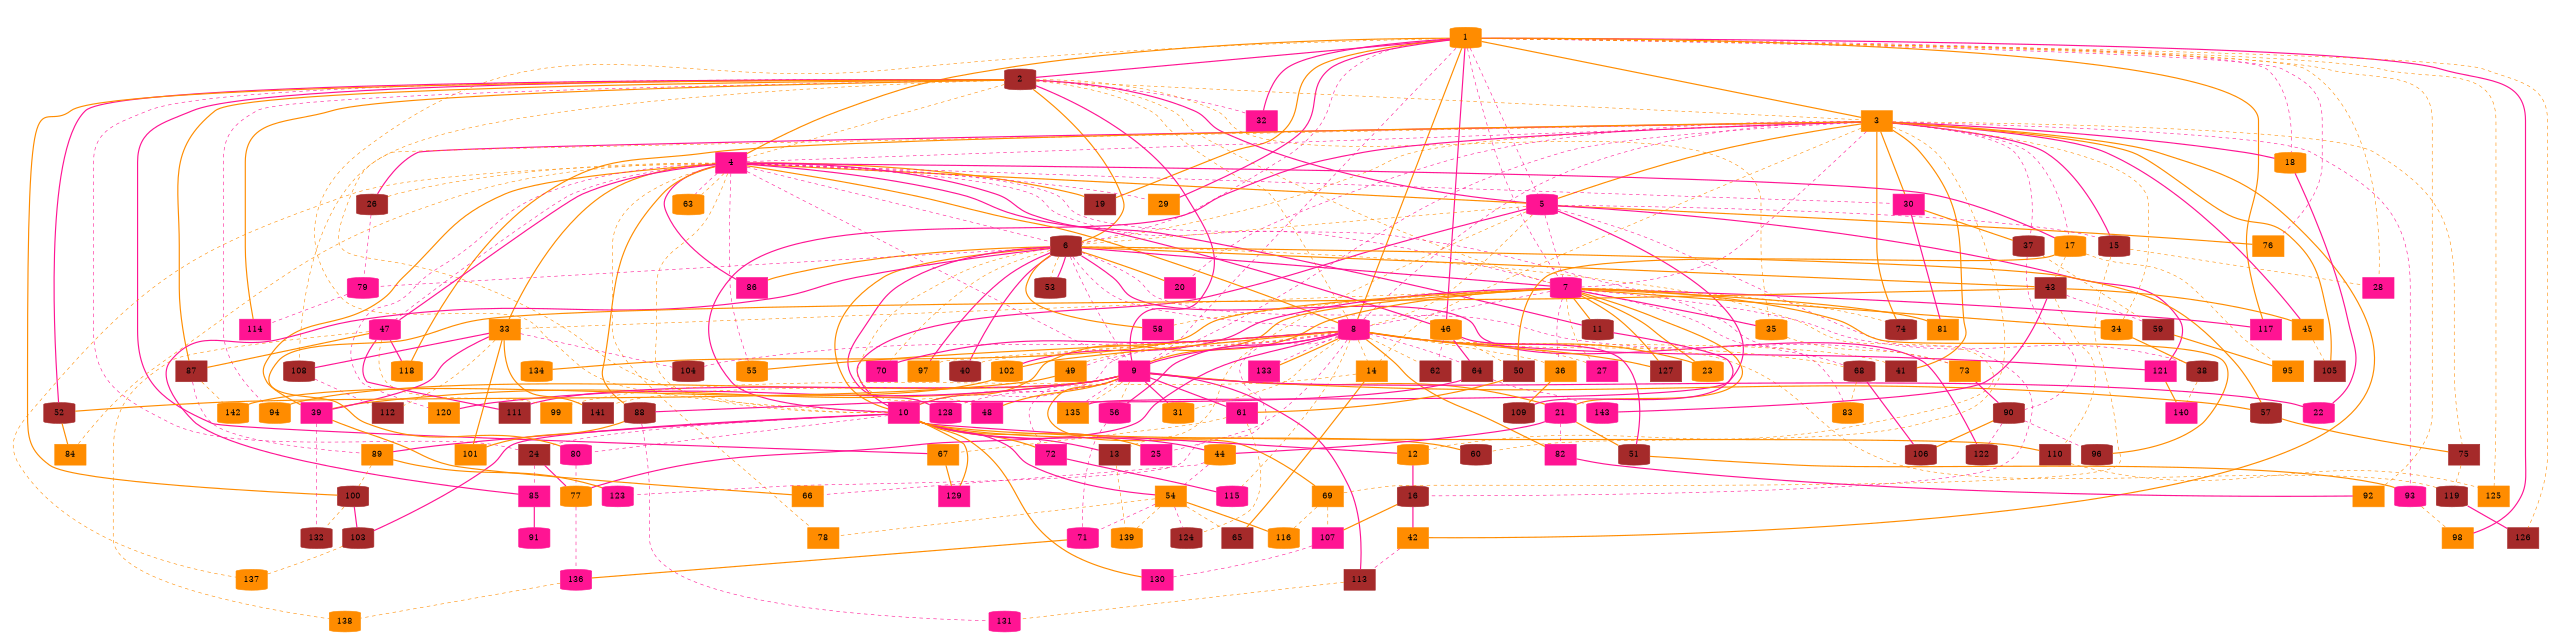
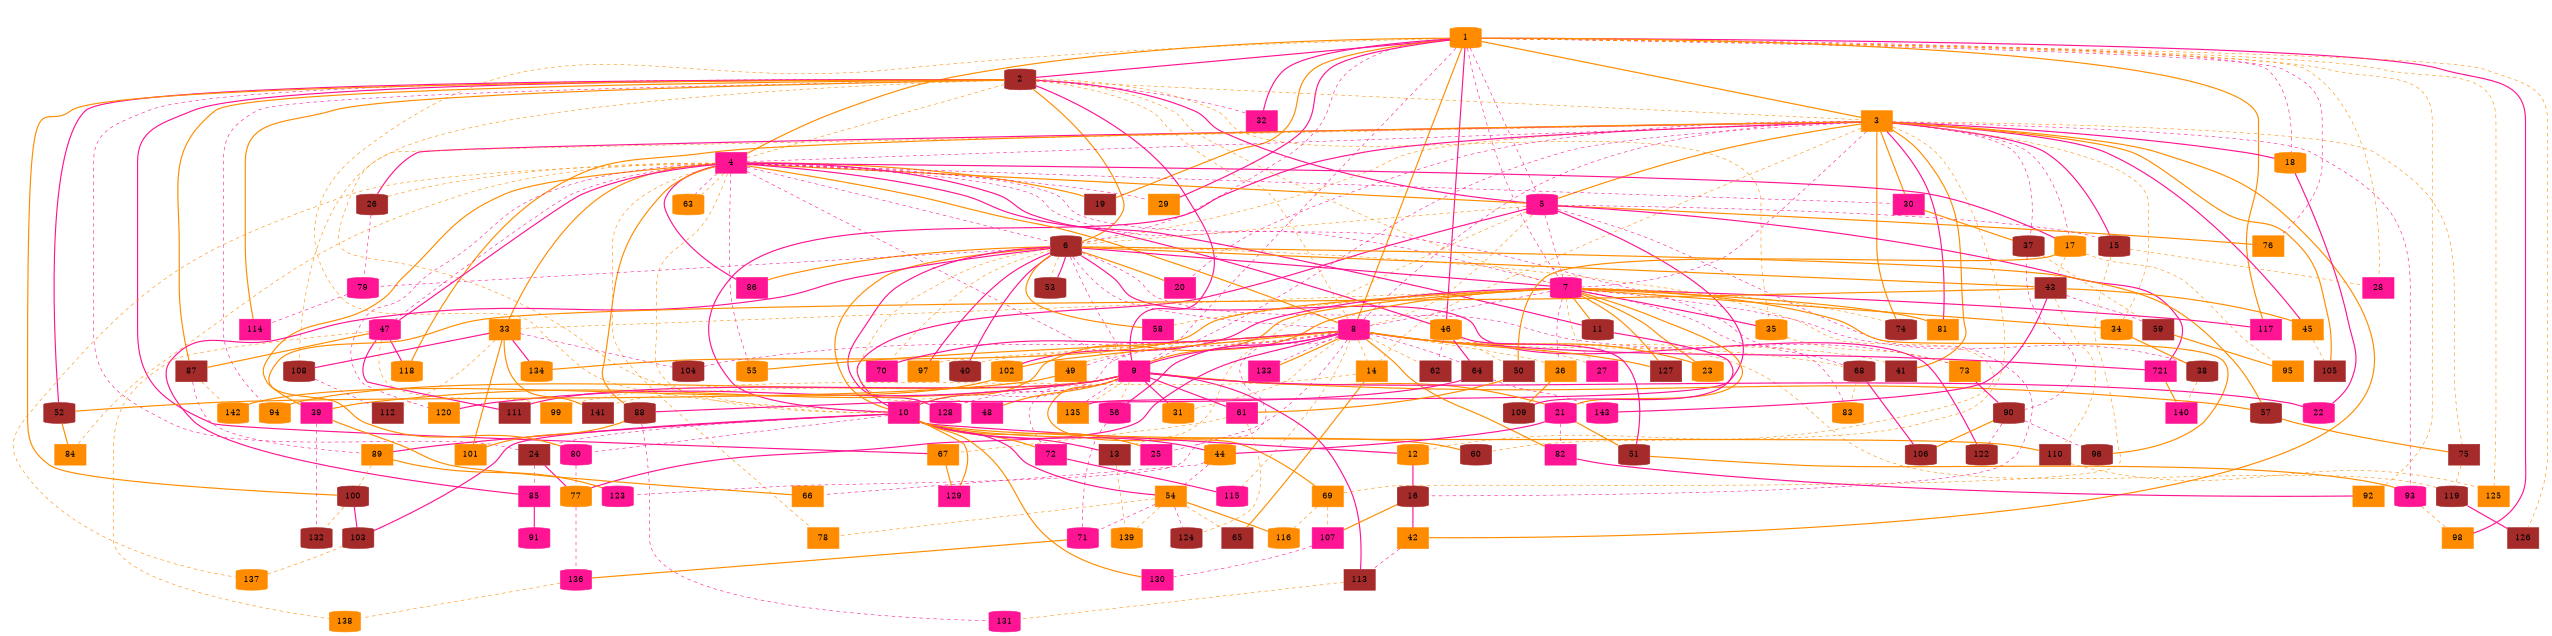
(1926, 270) -> (1934, 209)
(2161, 371) -> (2161, 371)
(426, 383) -> (521, 351)
